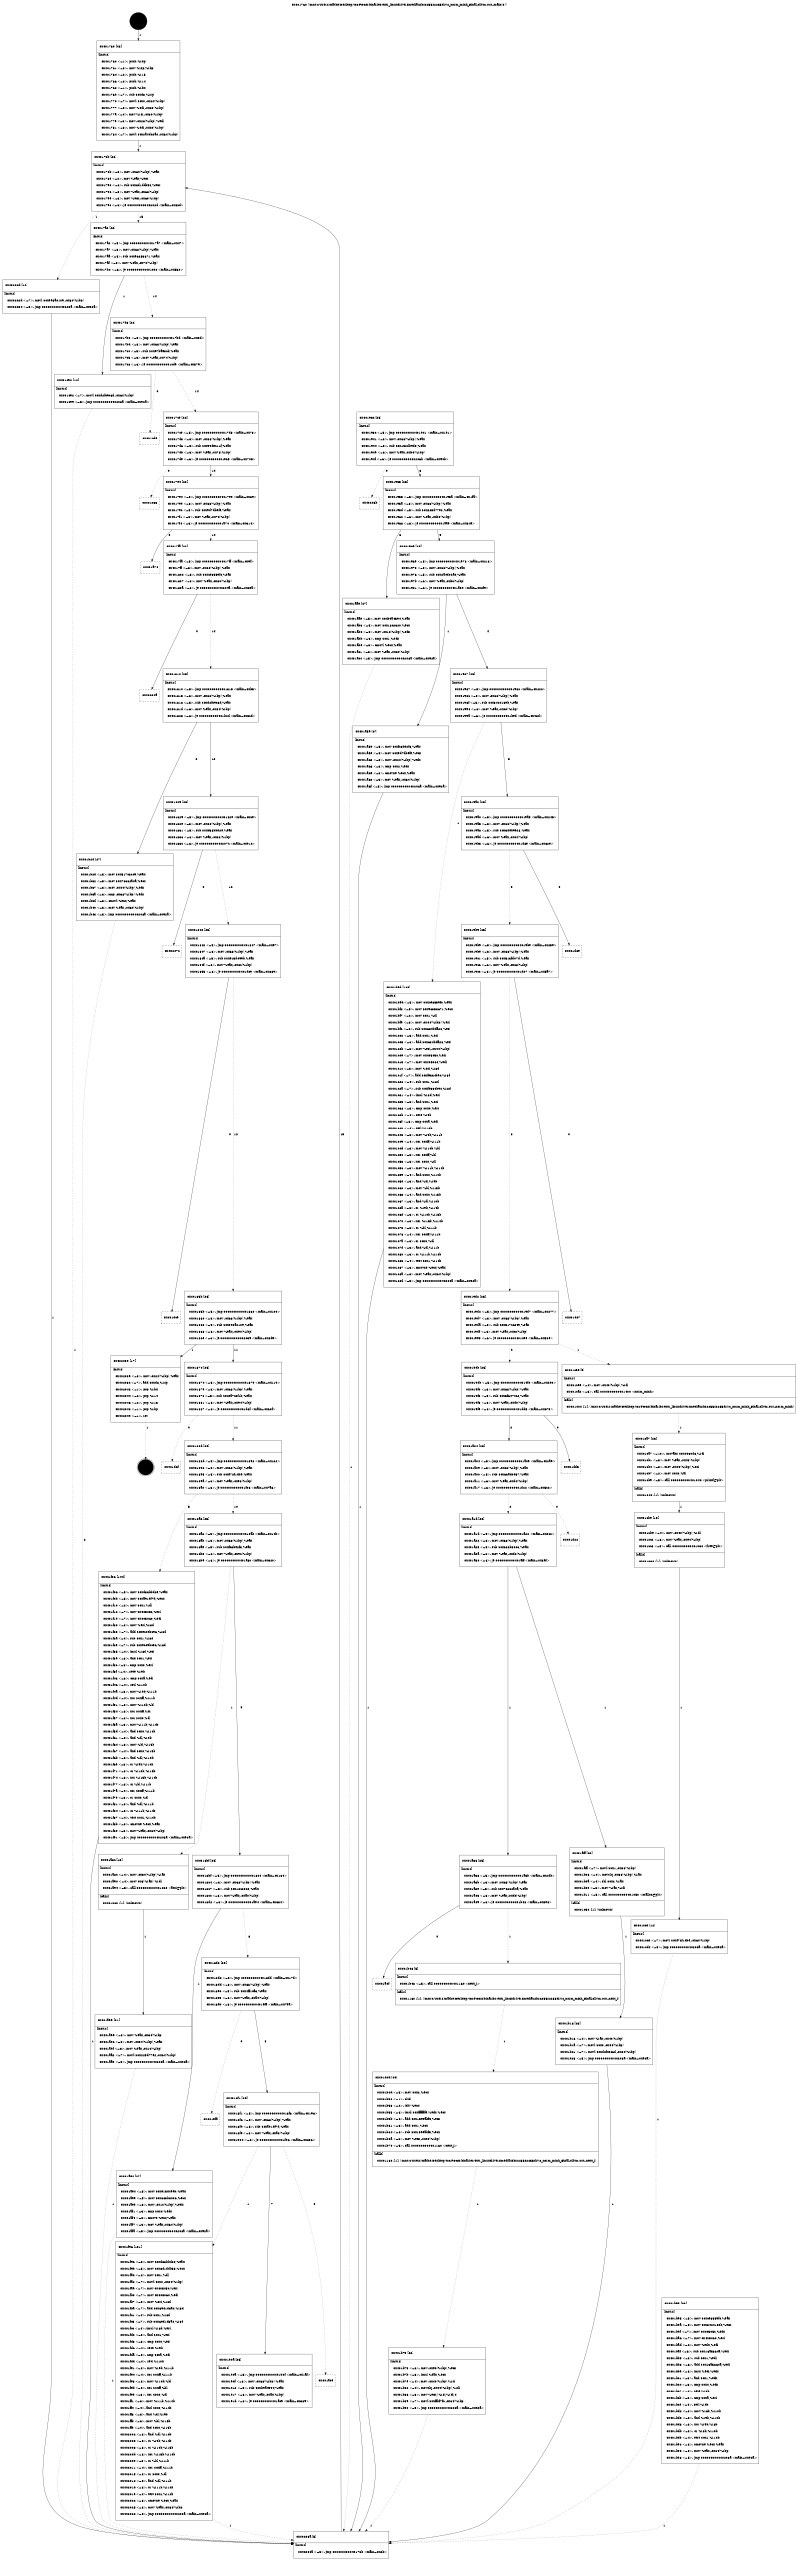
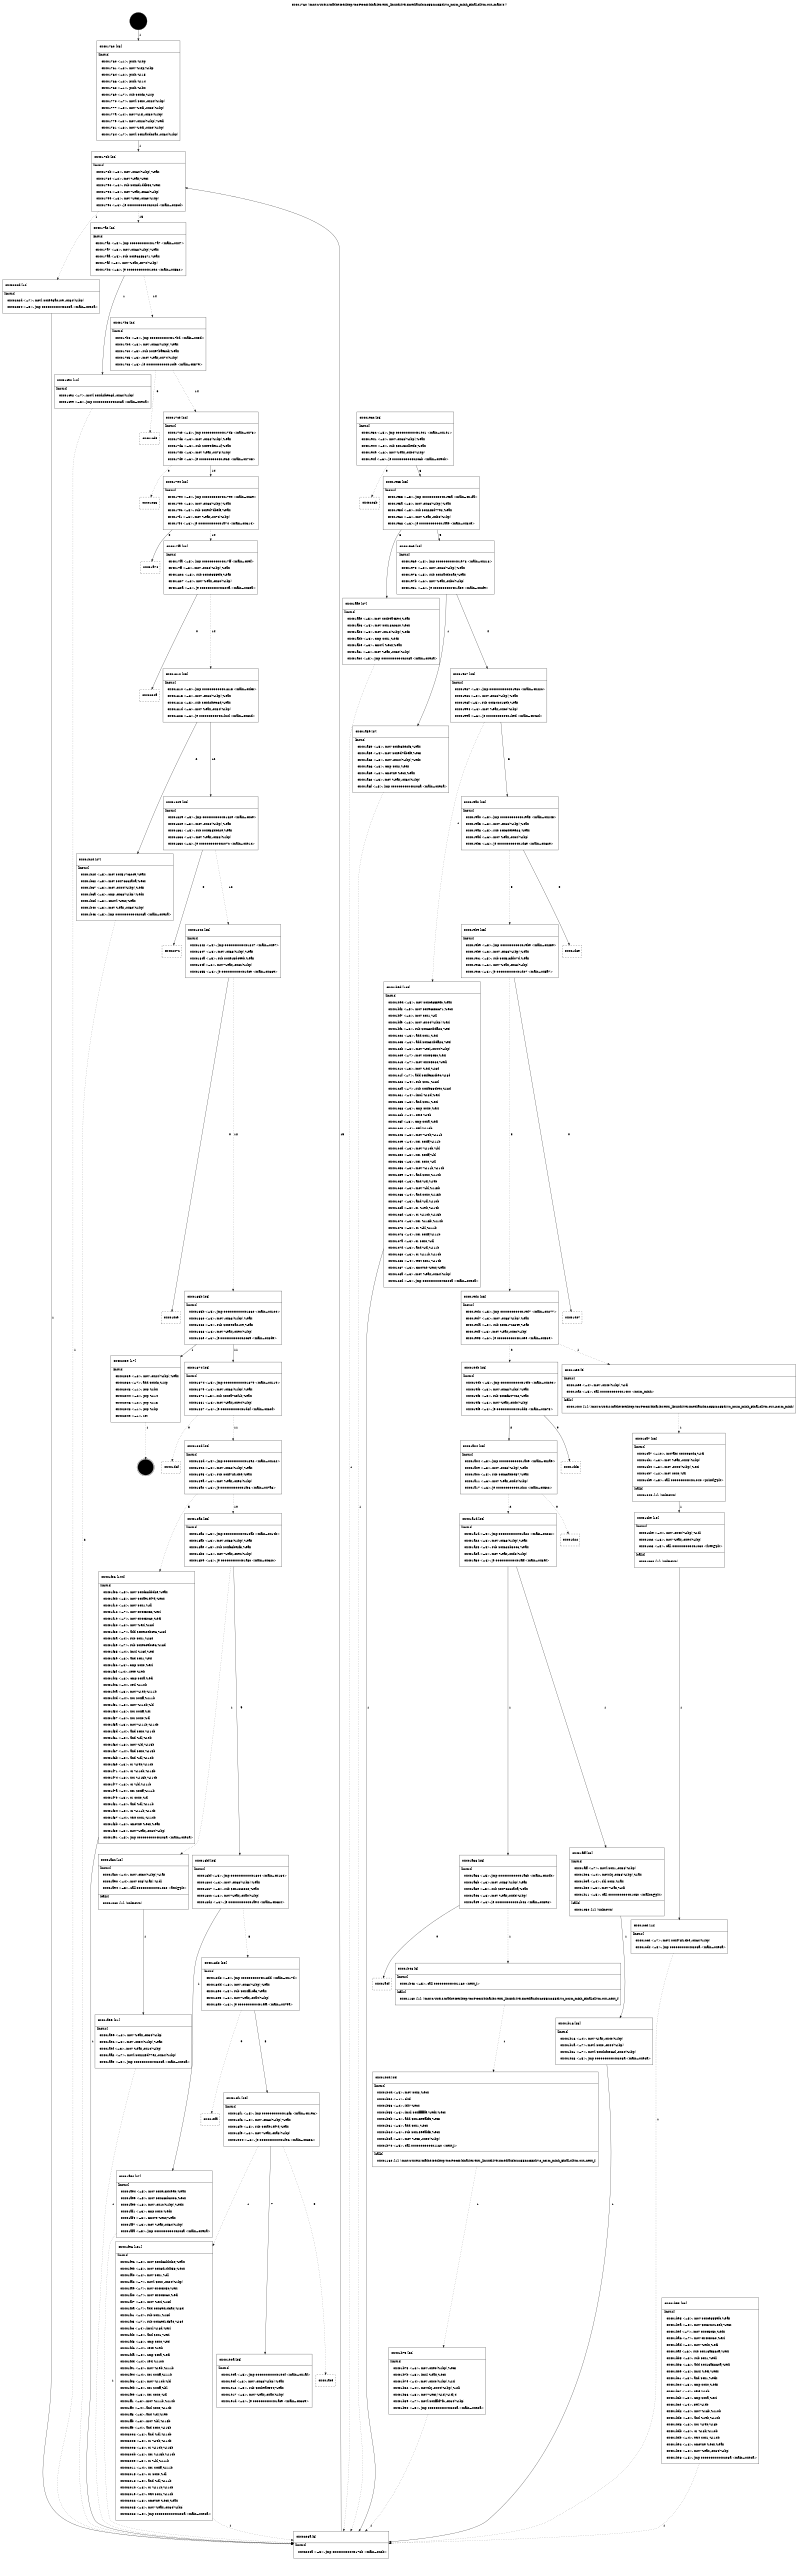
(358, 1660) -> (358, 1660)
